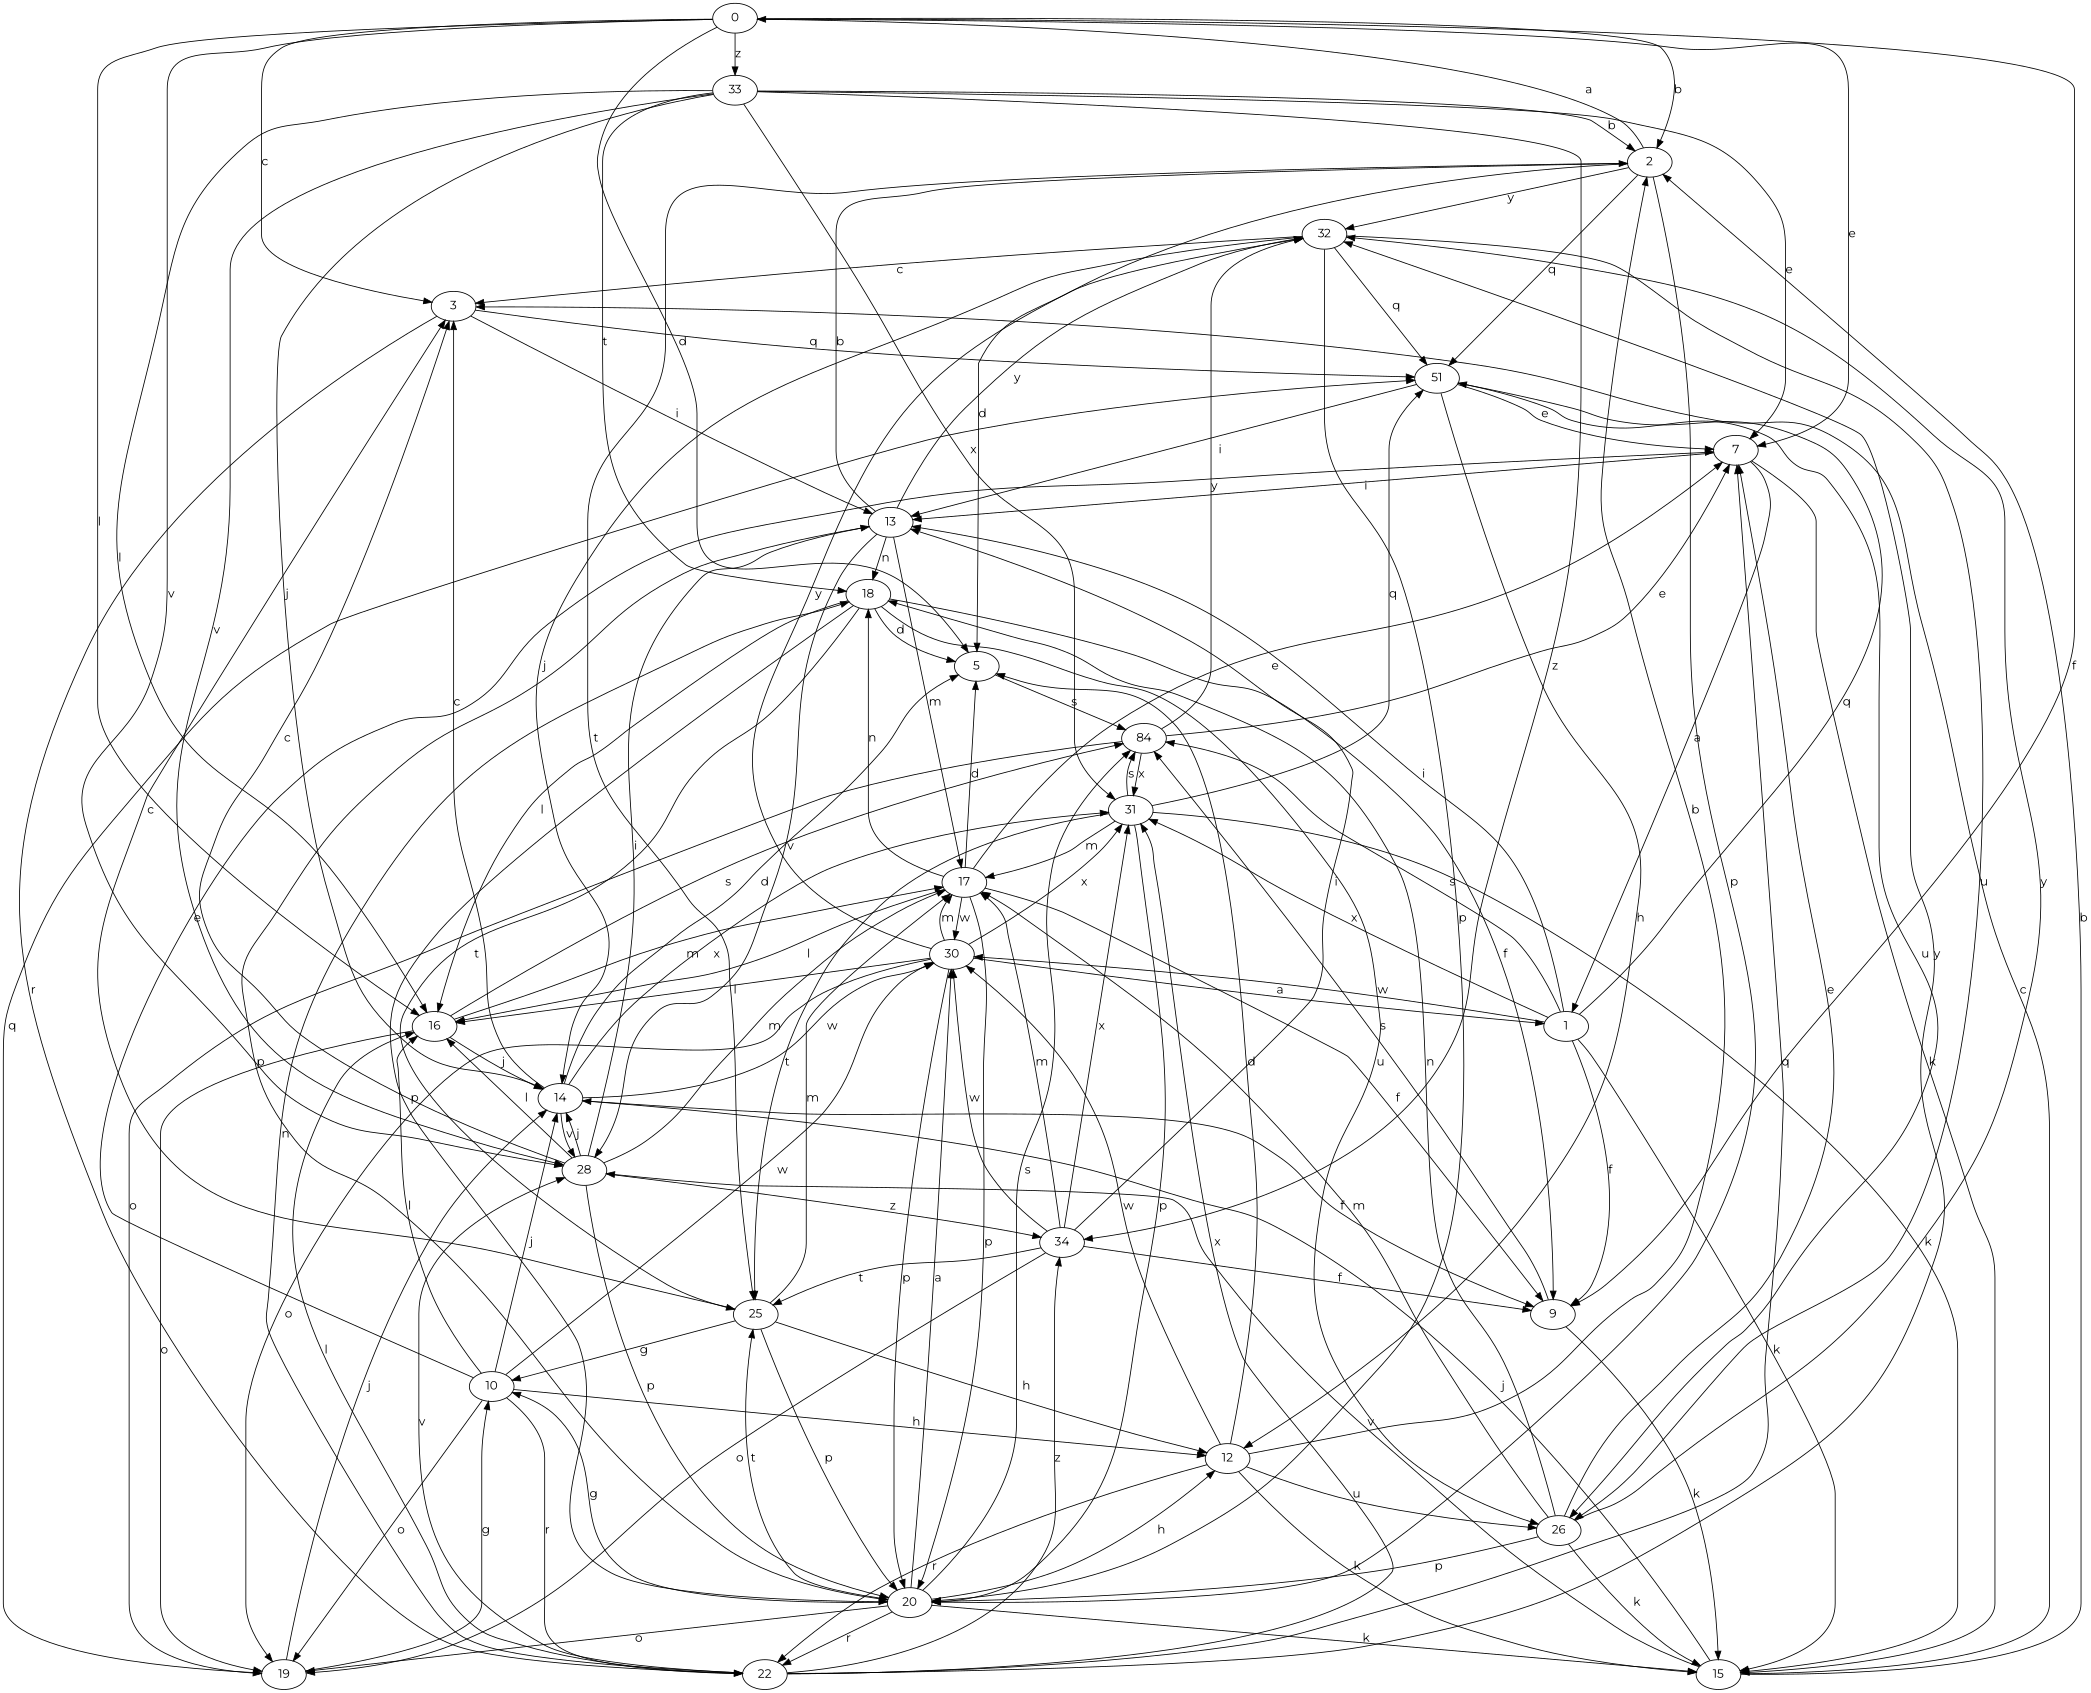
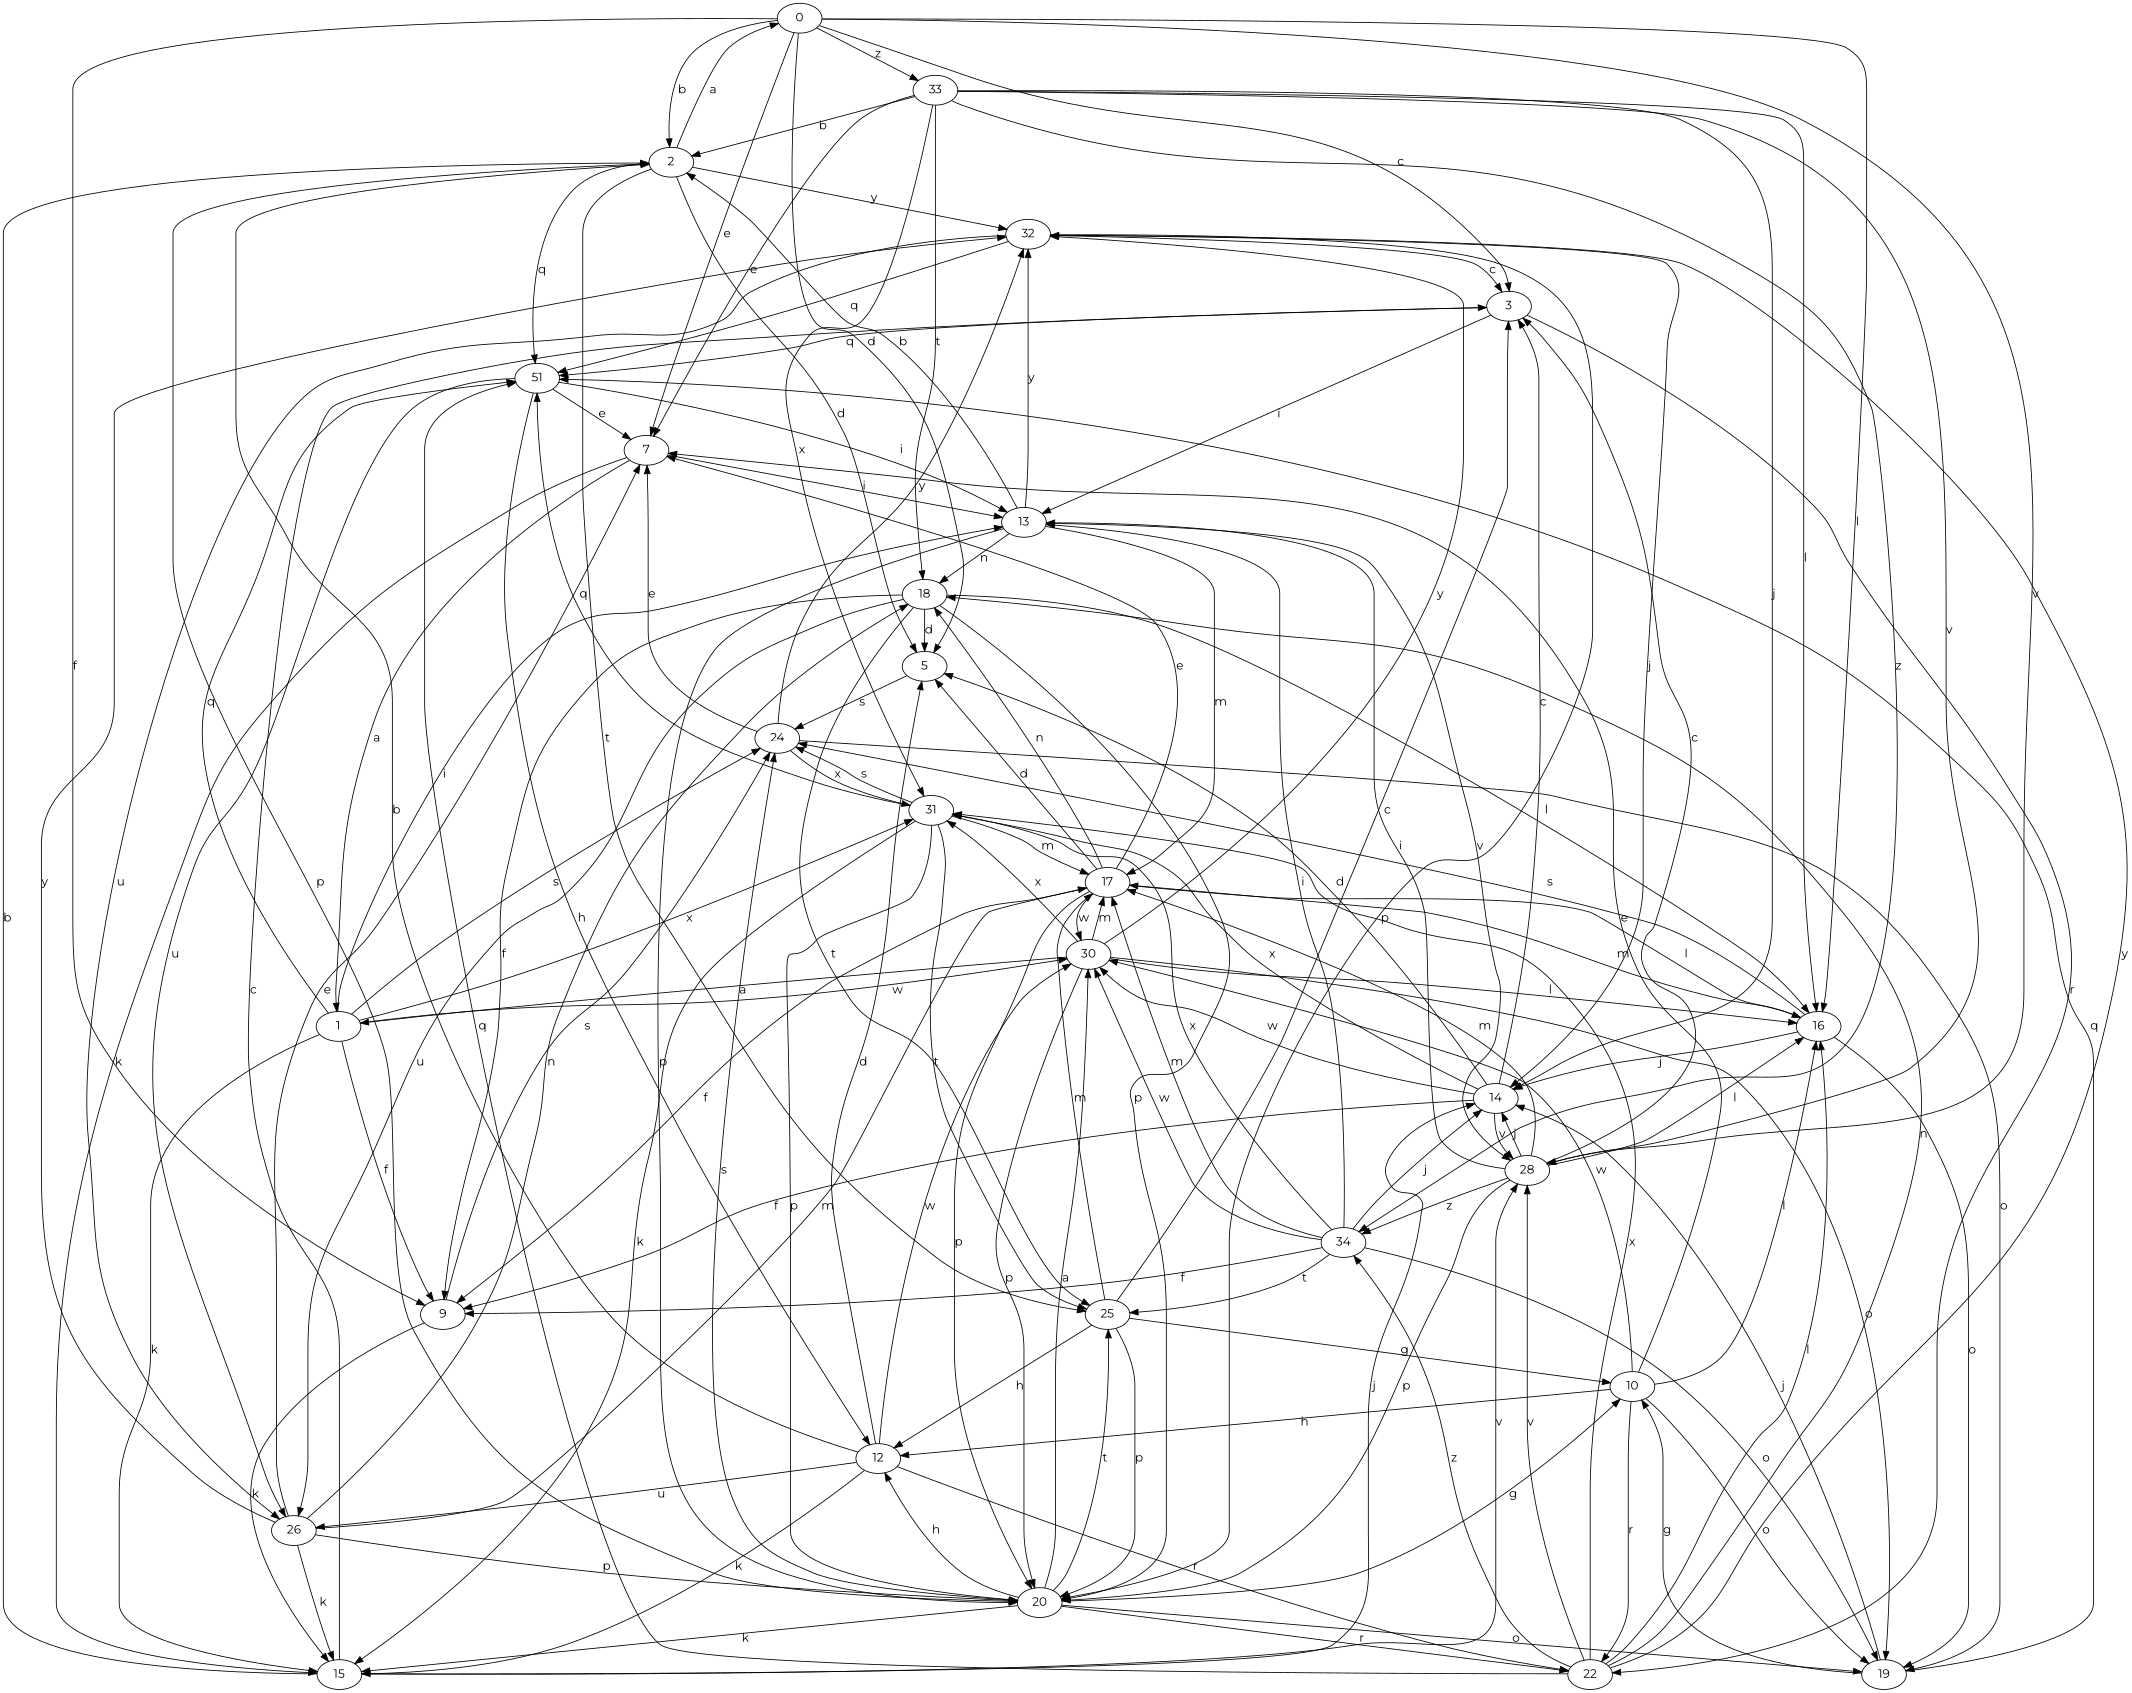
(1144, 738) -> (777, 738)
(525, 1247) -> (1411, 1169)
(1754, 1470) -> (561, 1392)
